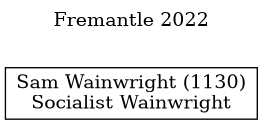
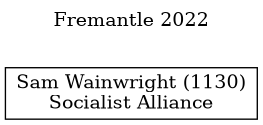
(131, 93) -> (131, 93)
